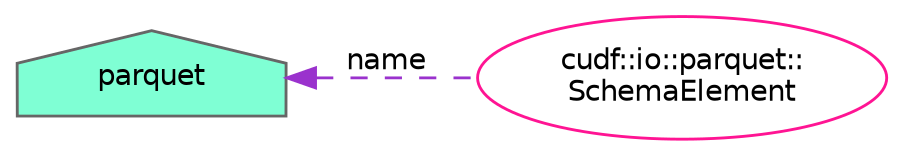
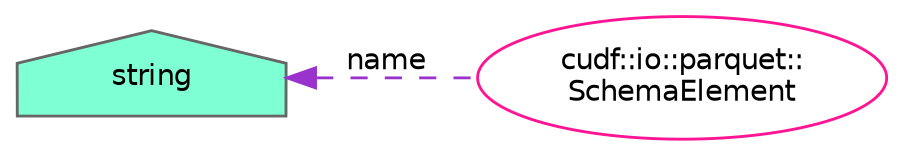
(152, 78) -> (152, 78)
